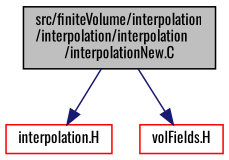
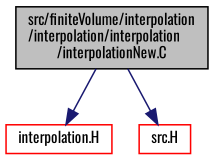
(182, 139) -> (165, 139)
